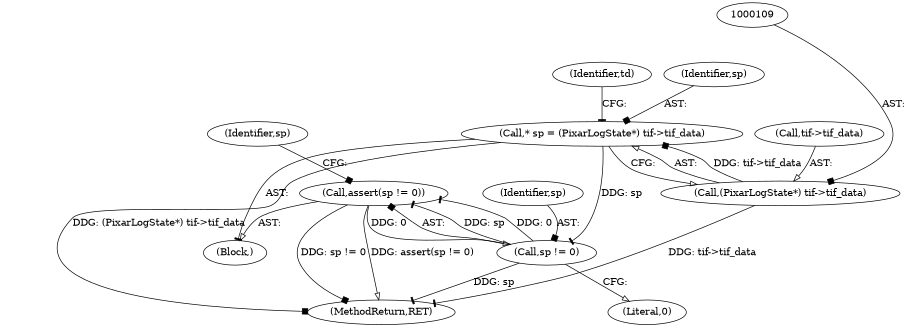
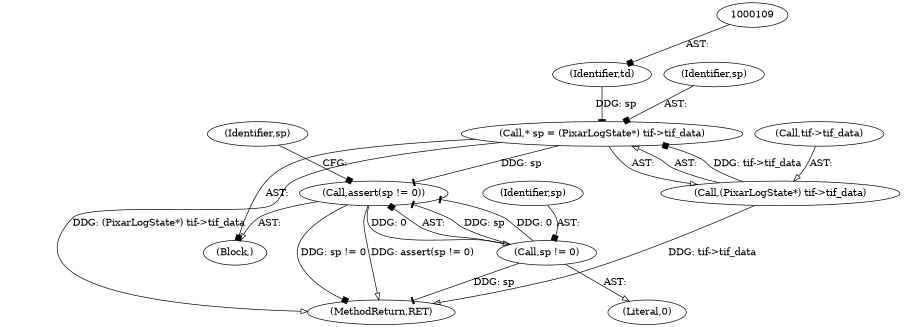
(873, 96) -> (682, 43)
(616, 104) -> (616, 104)
(336, 152) -> (336, 152)
(645, 164) -> (645, 164)
(599, 197) -> (487, 164)
(146, 209) -> (146, 209)
(599, 266) -> (599, 266)
(617, 283) -> (617, 283)
